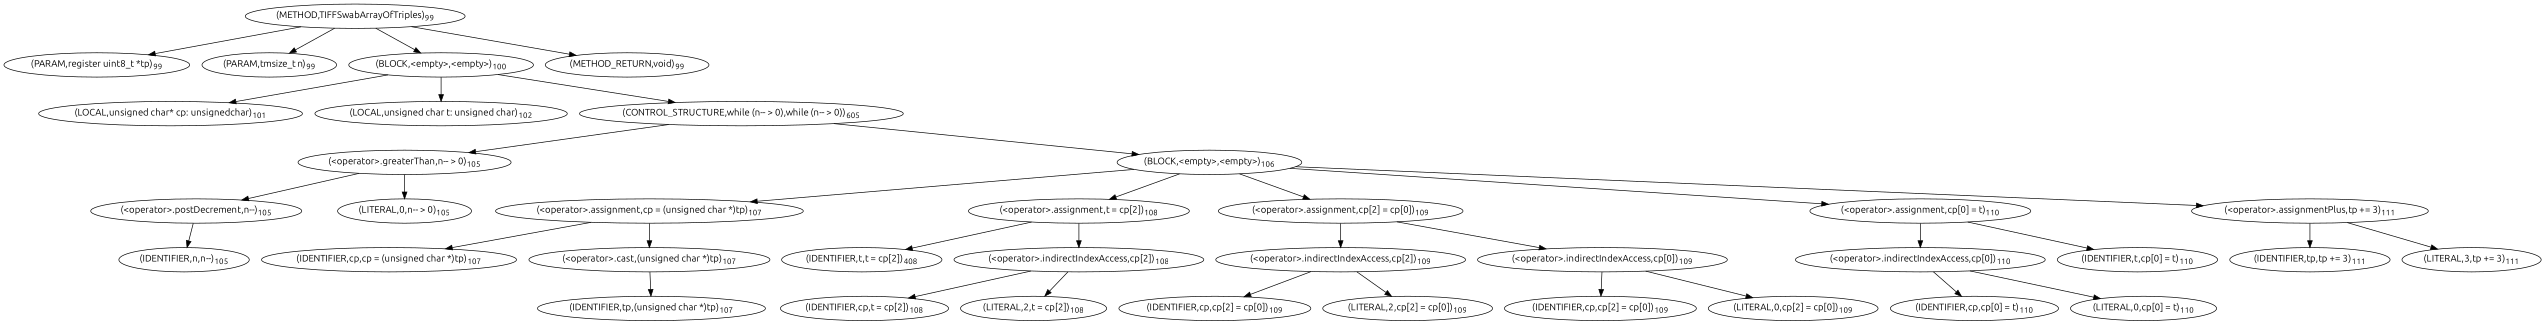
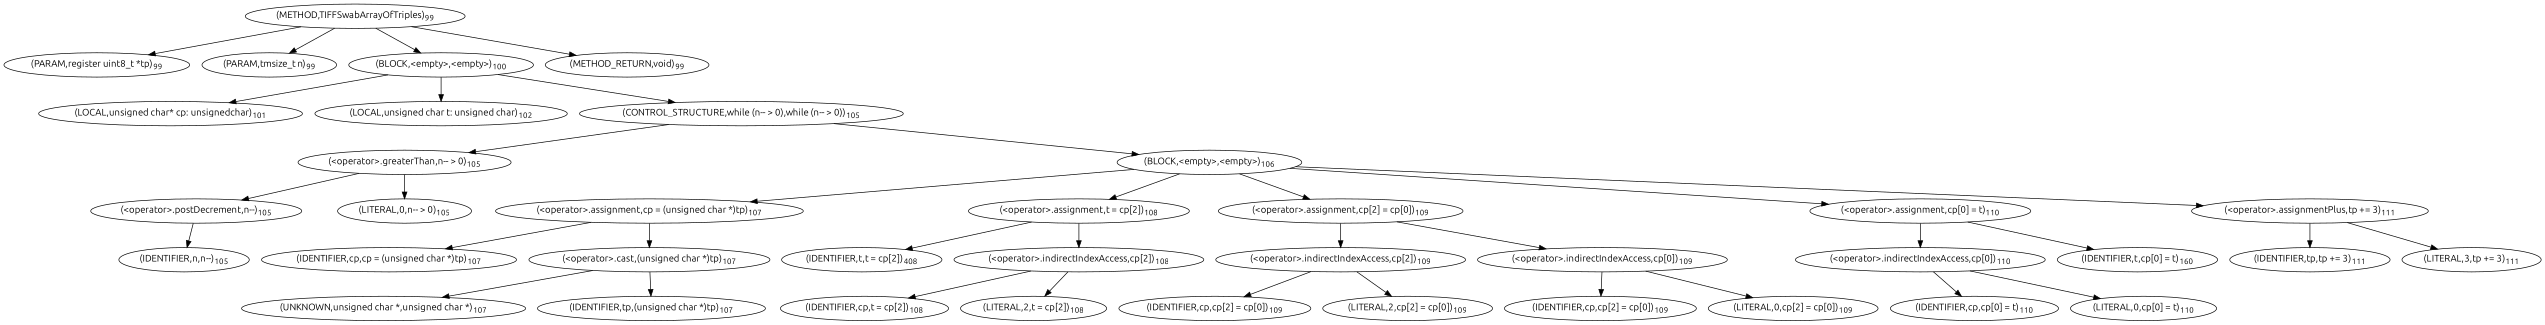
(853, 113) -> (853, 113)
(2186, 259) -> (2186, 259)
none -> (384, 308)
